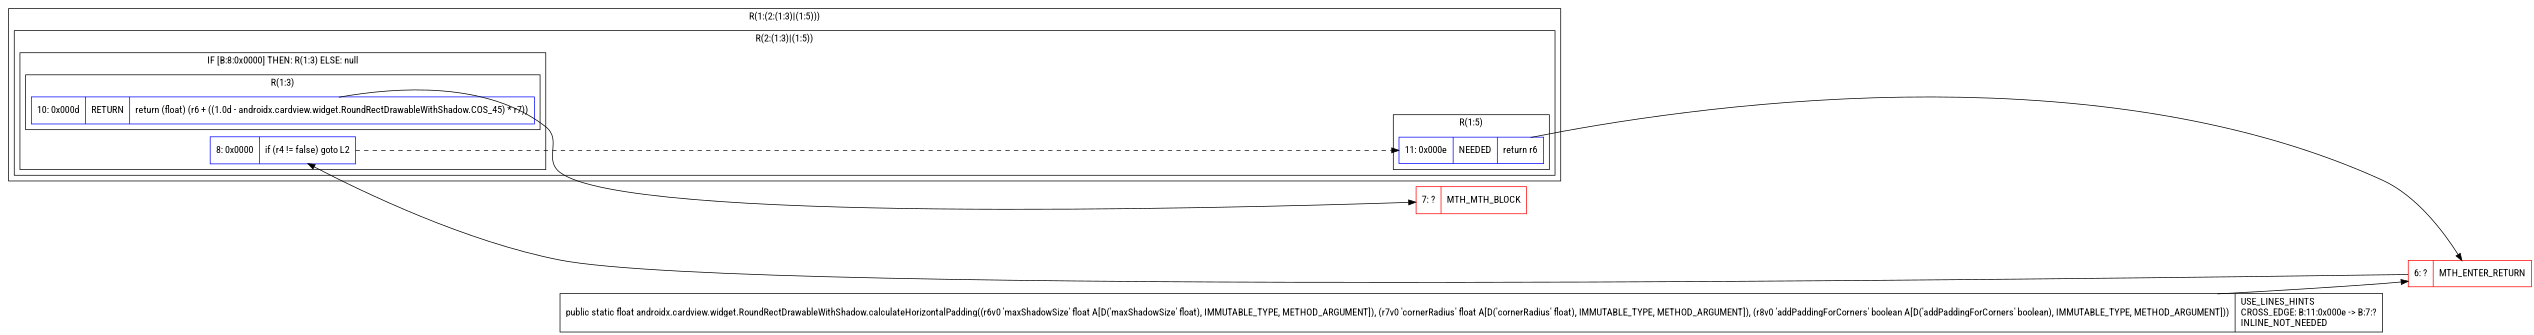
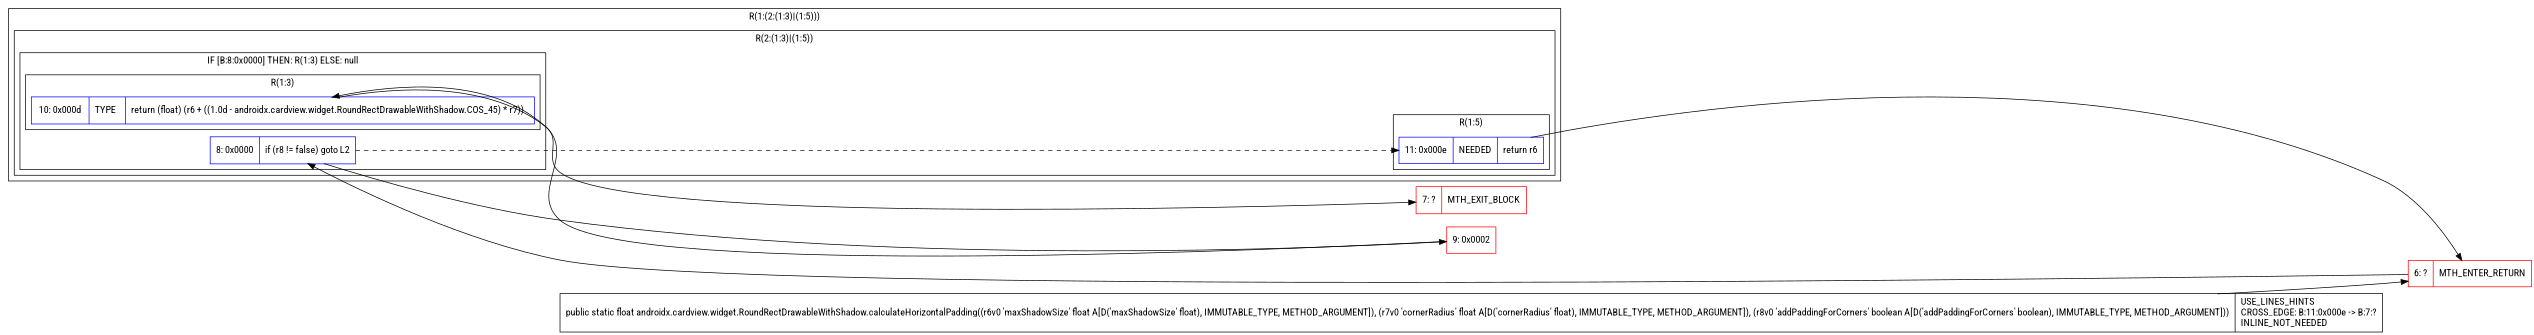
(108, 110) -> (105, 110)
(307, 150) -> (307, 150)
(1484, 200) -> (1484, 200)
none -> (1471, 240)
